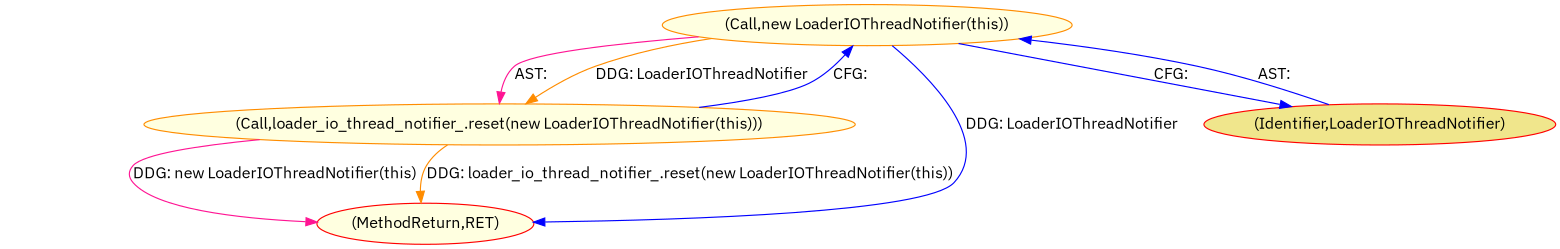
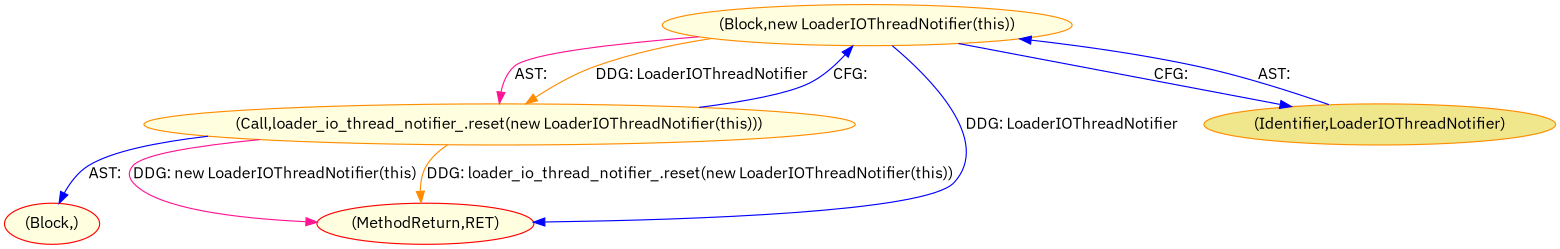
(867, 25) -> (867, 25)
(1380, 124) -> (1380, 124)
none -> (52, 224)
